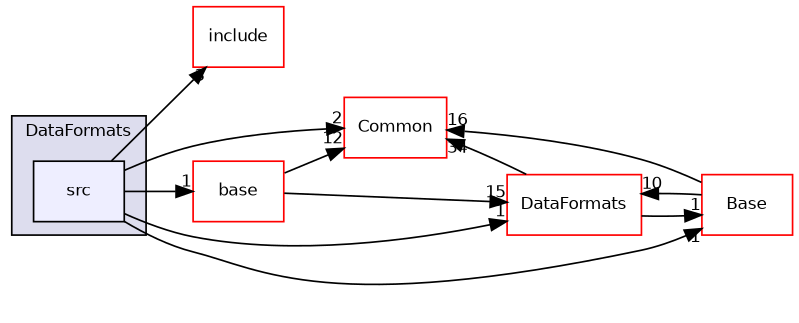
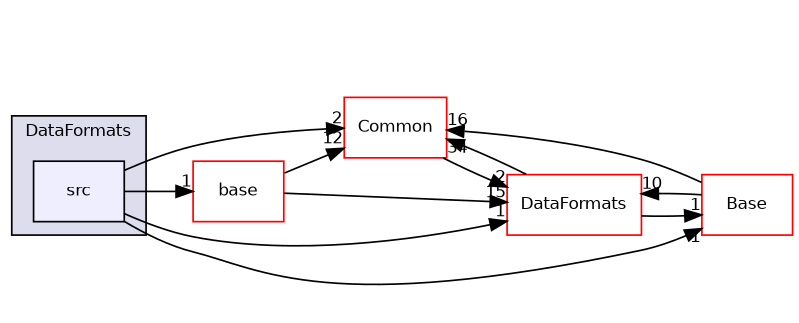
(238, 37) -> none
none -> (467, 170)
